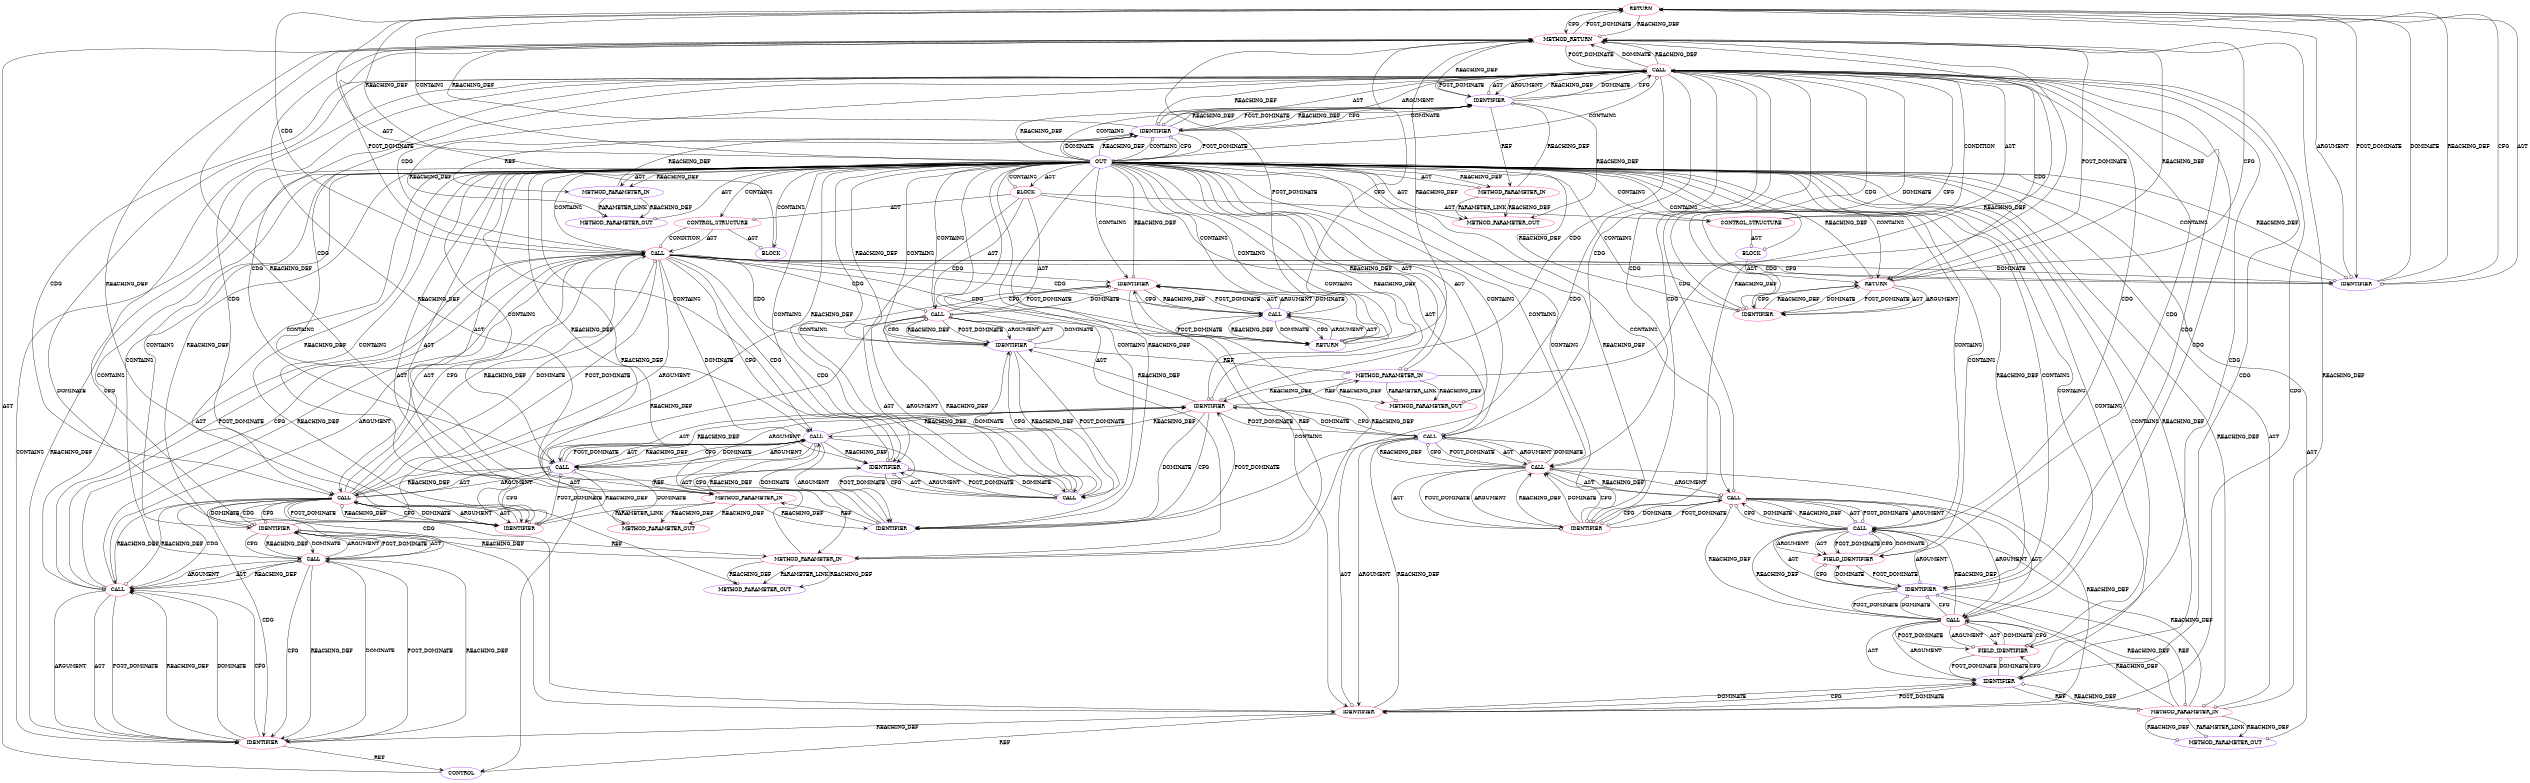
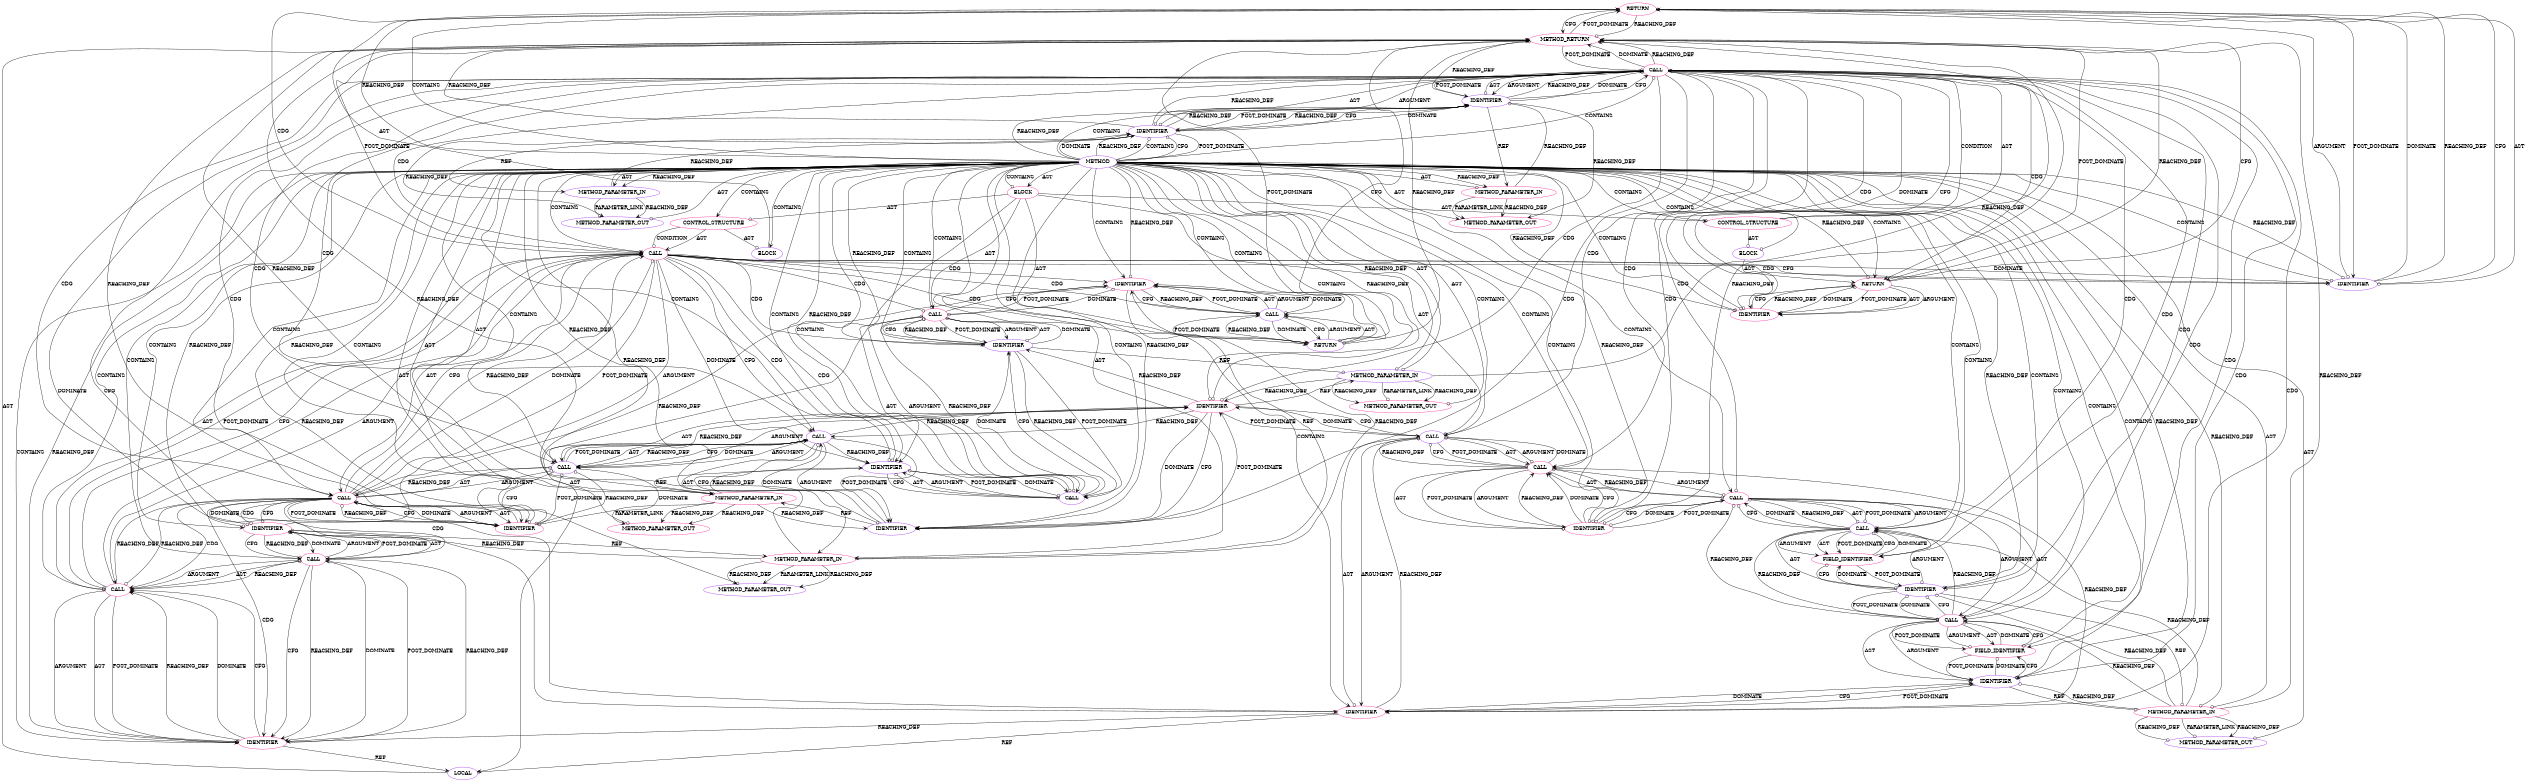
(1101, 162) -> (1098, 162)
(461, 773) -> (463, 773)
